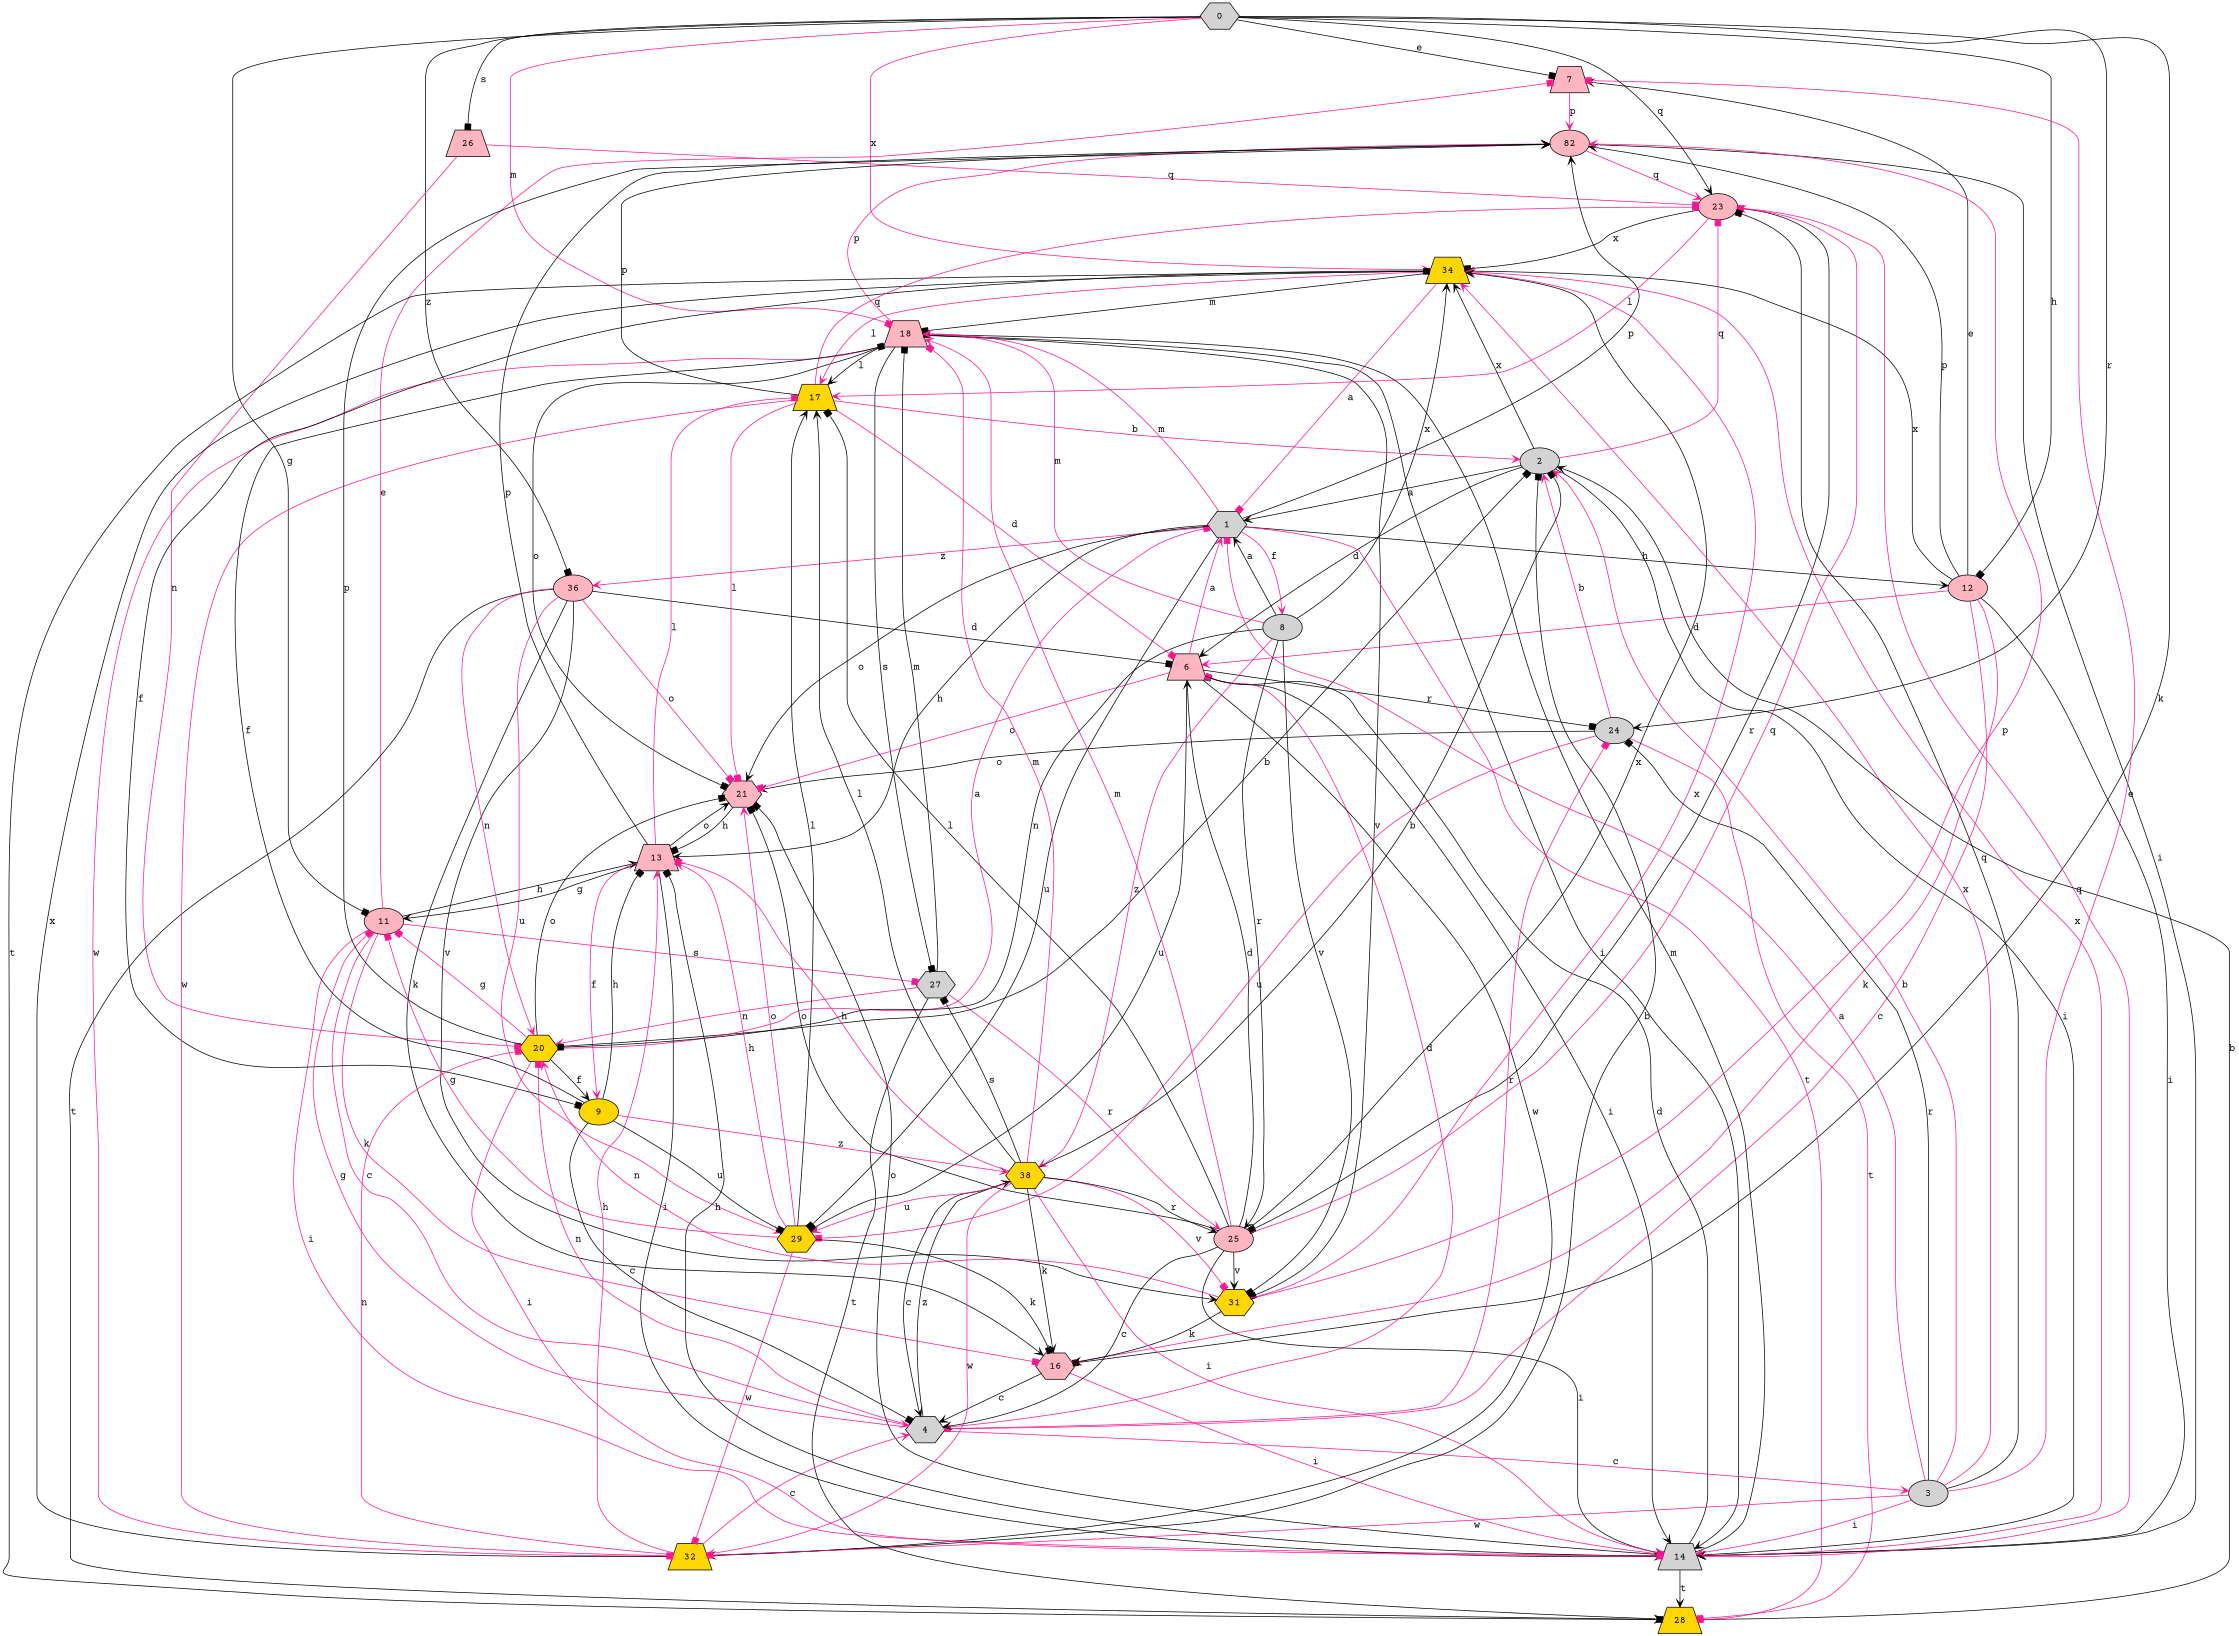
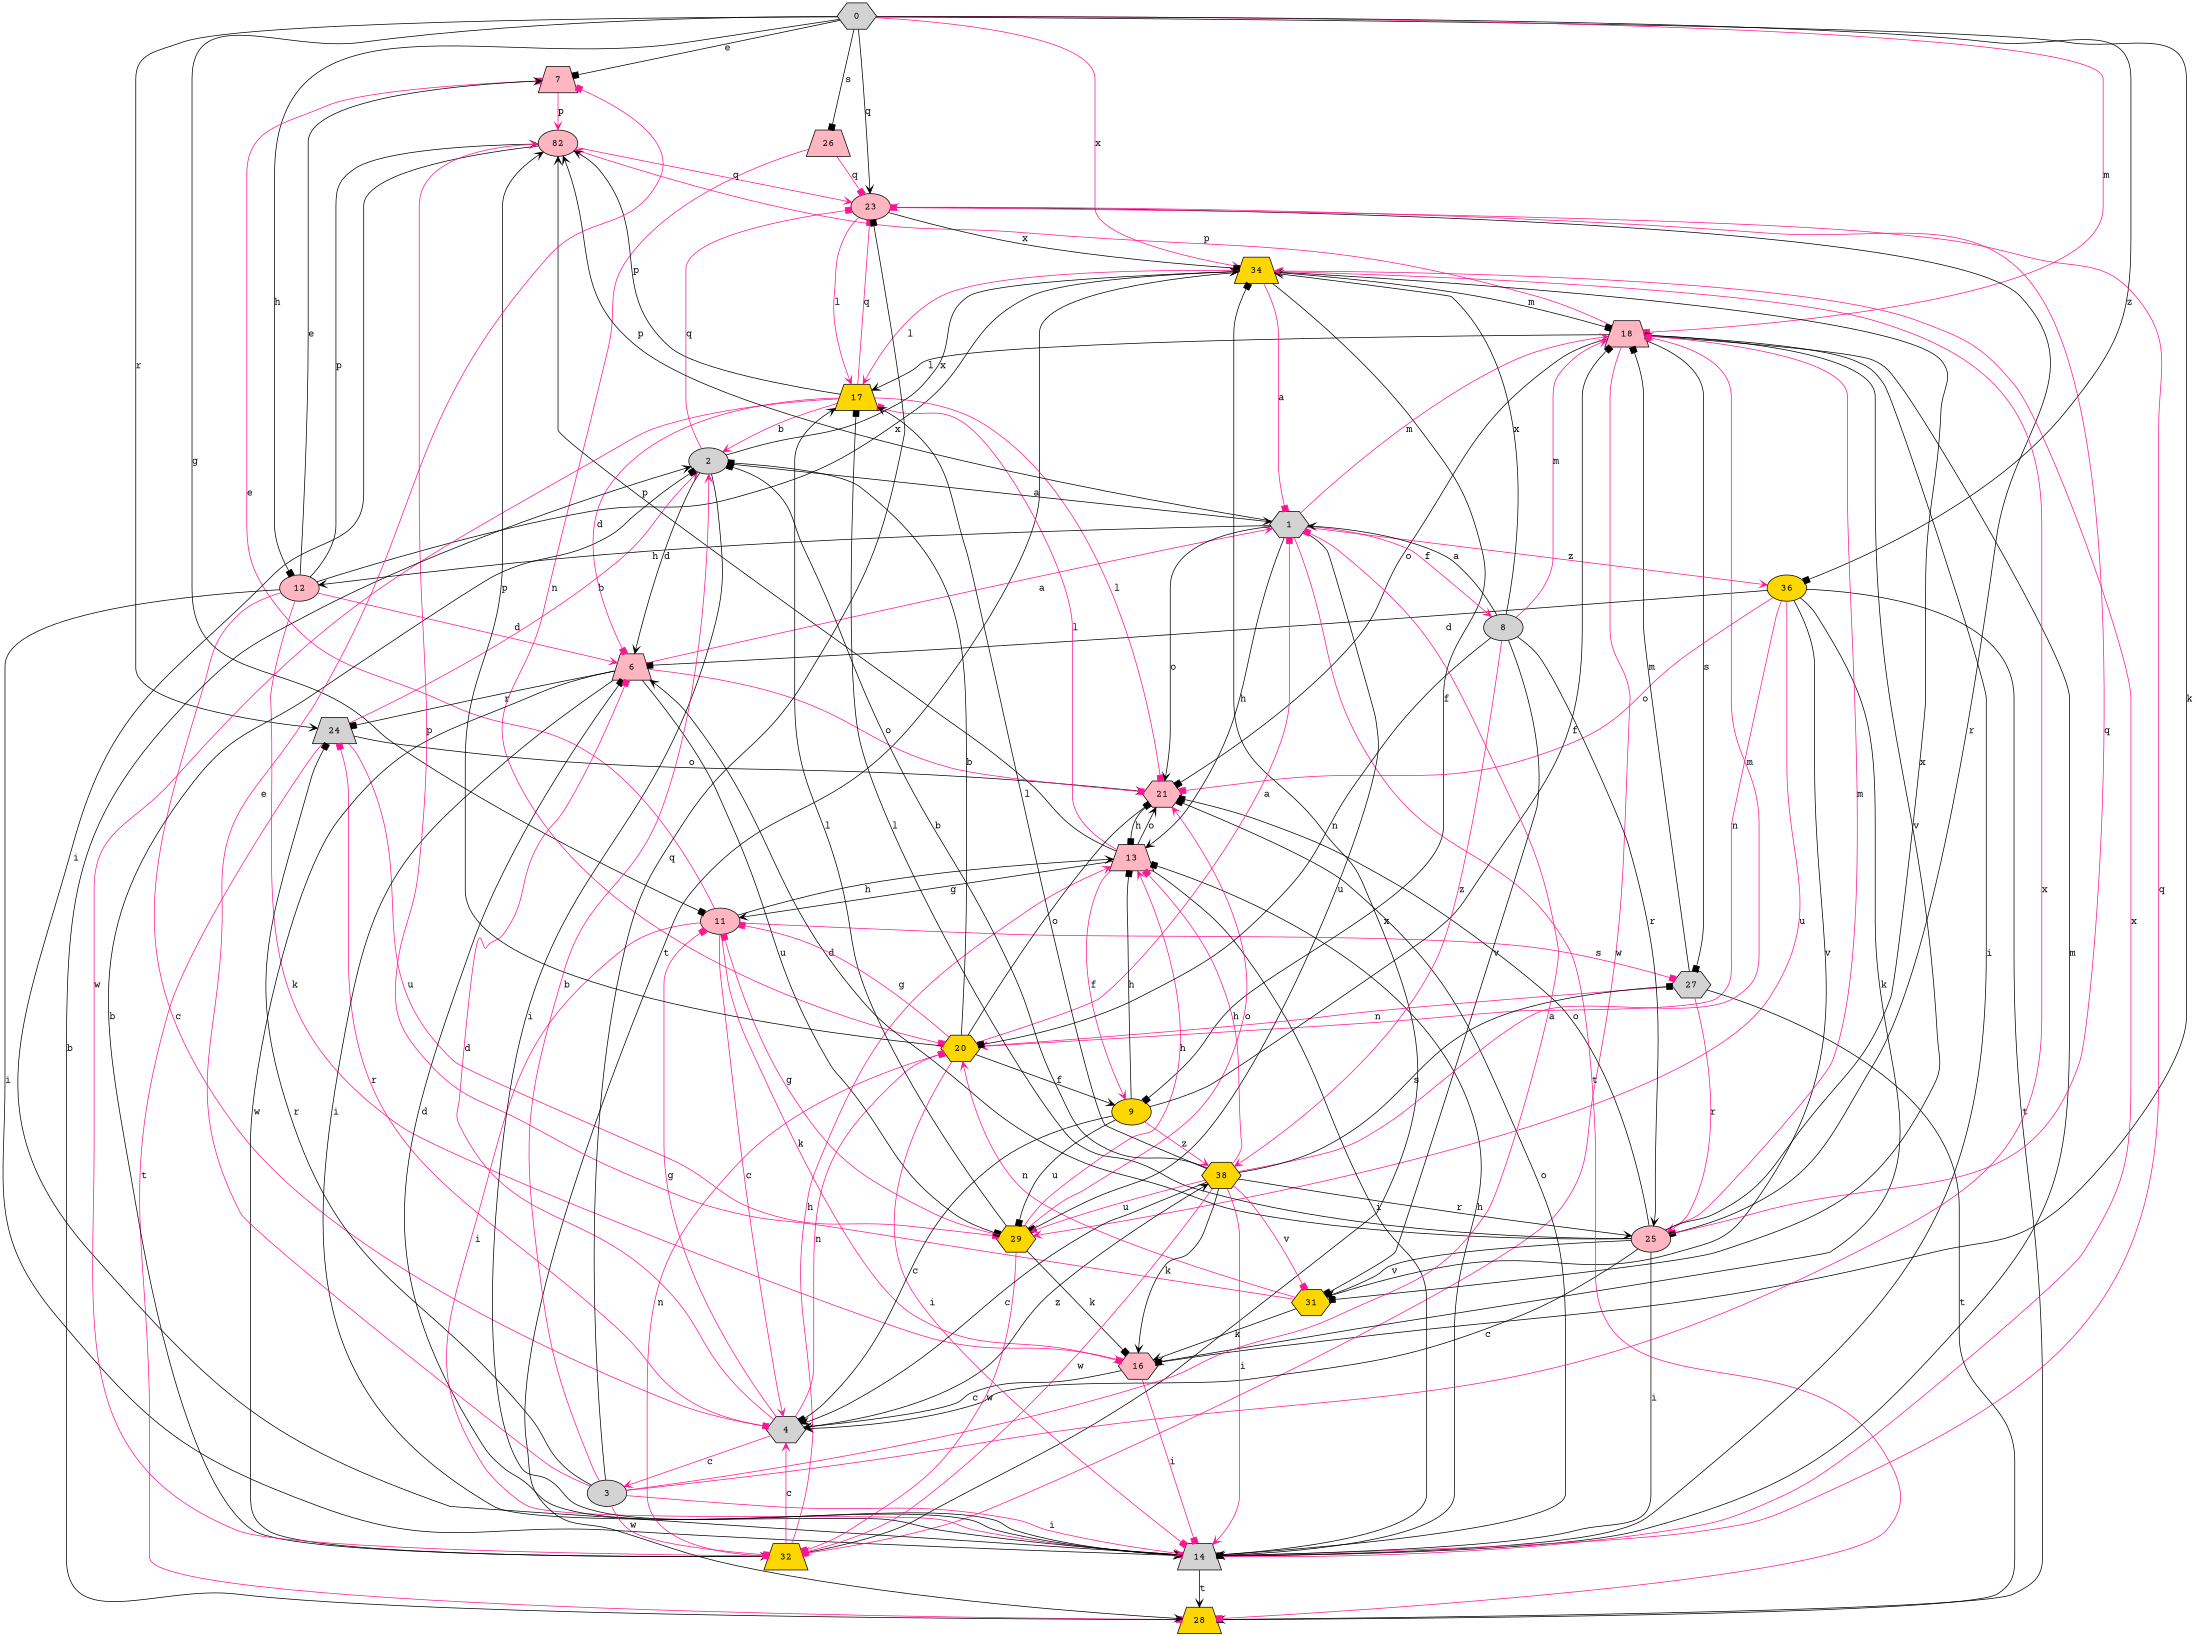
(573, 588) -> (1787, 588)
(1614, 731) -> (334, 731)
(1689, 788) -> none
(1464, 1351) -> (1567, 1532)
